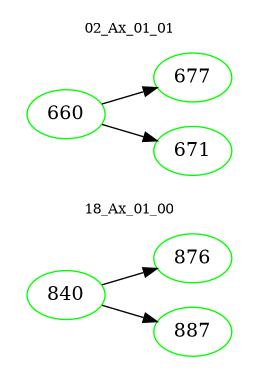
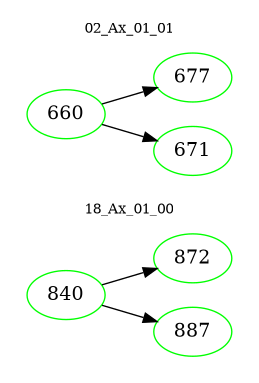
(193, 258) -> (193, 258)
